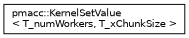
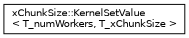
(94, 19) -> (94, 19)
